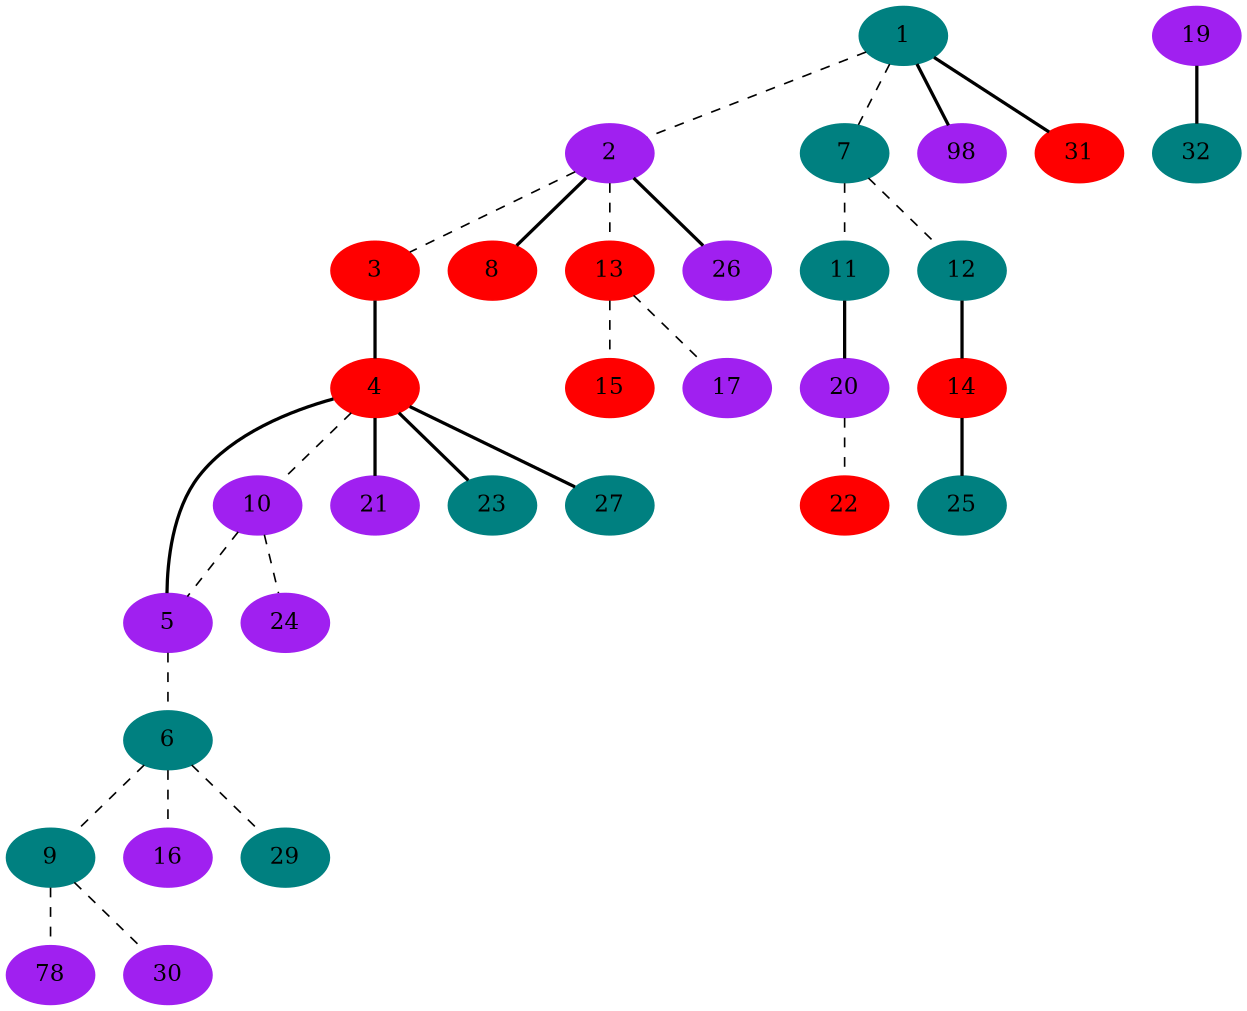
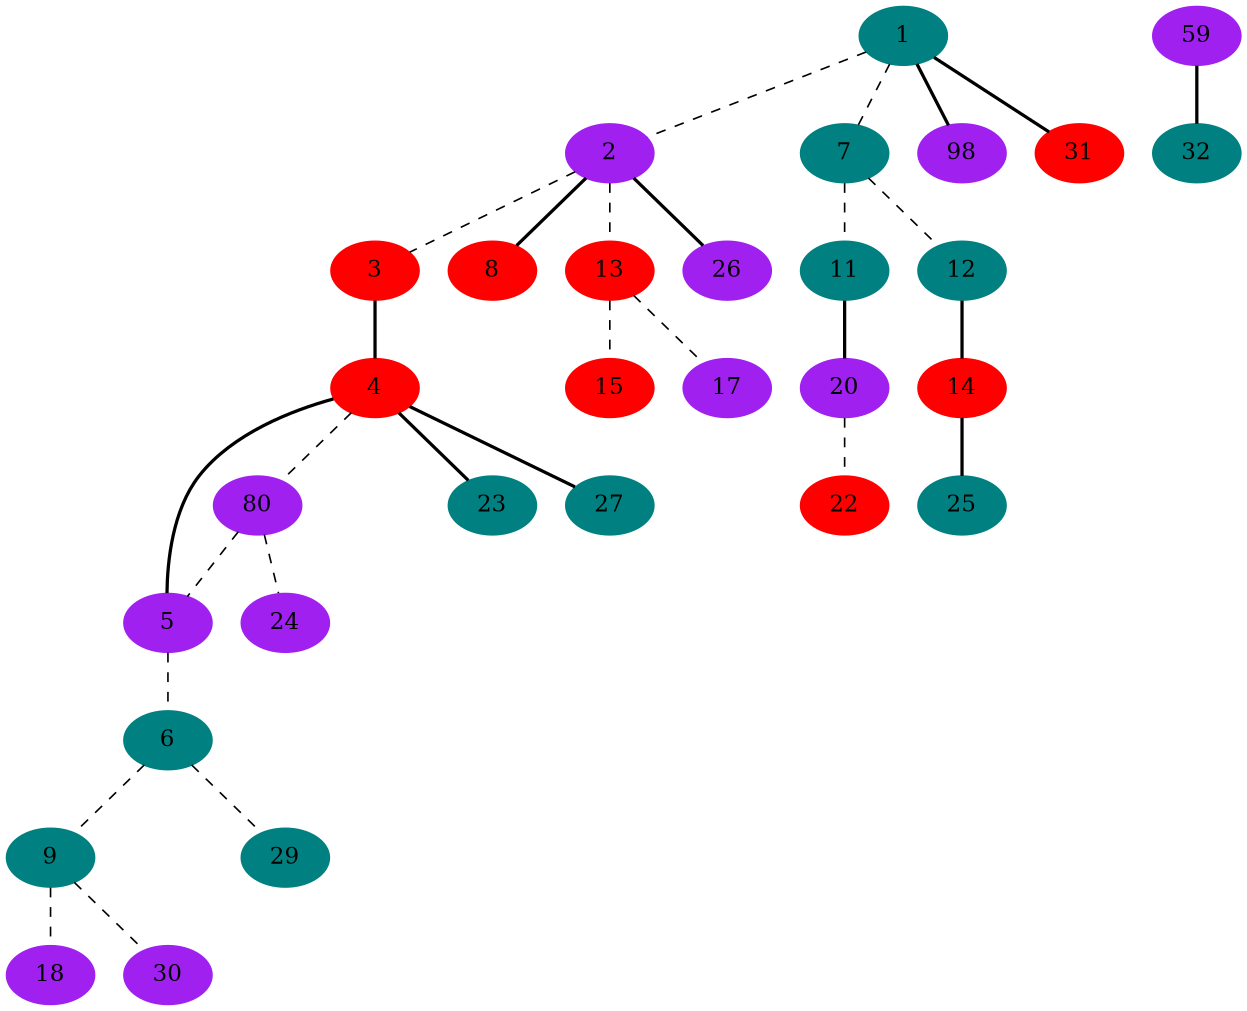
(1197, 36) -> (1197, 36)
(258, 505) -> (258, 505)
(375, 505) -> none
(168, 858) -> none
(51, 975) -> (51, 975)
